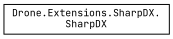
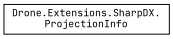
(87, 19) -> (87, 19)
